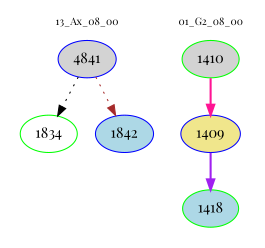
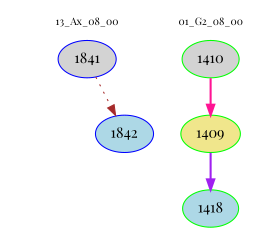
(87, 59) -> (87, 59)
(49, 134) -> none
(211, 134) -> (211, 134)
